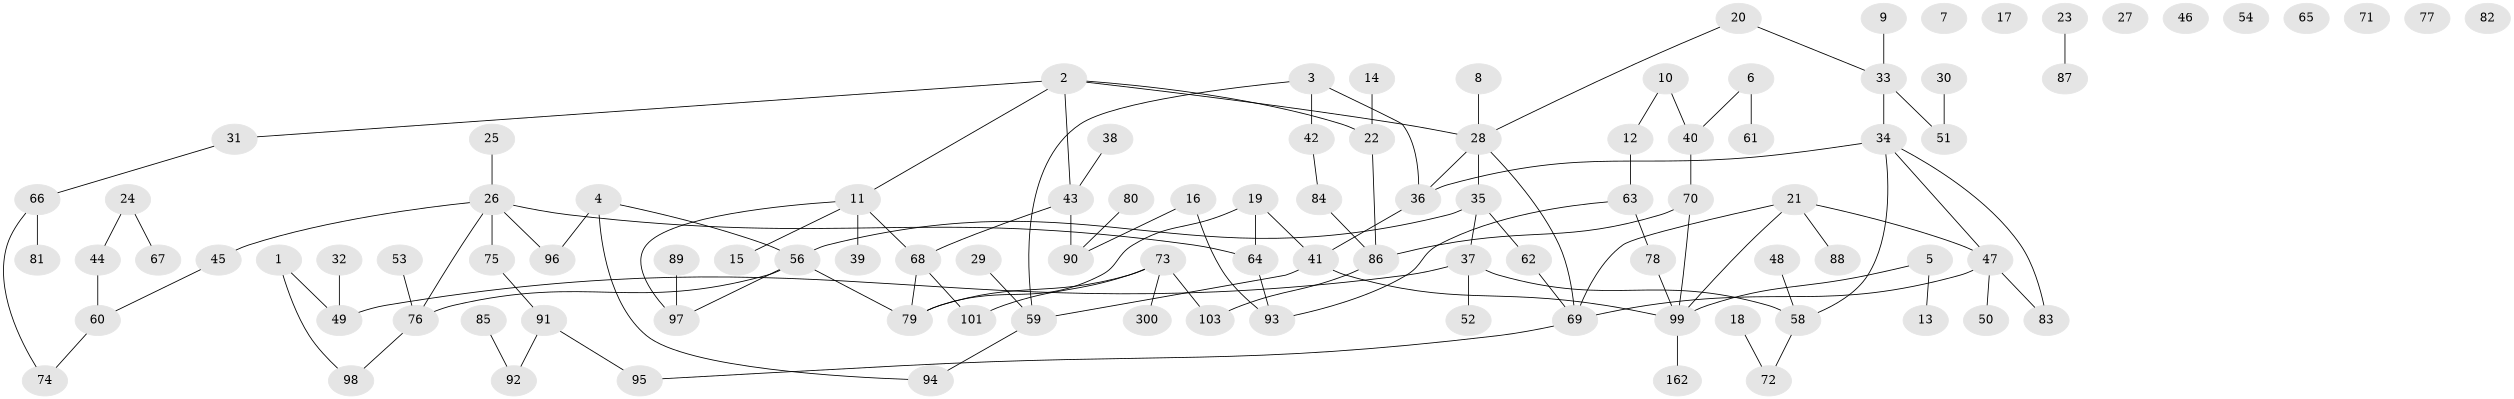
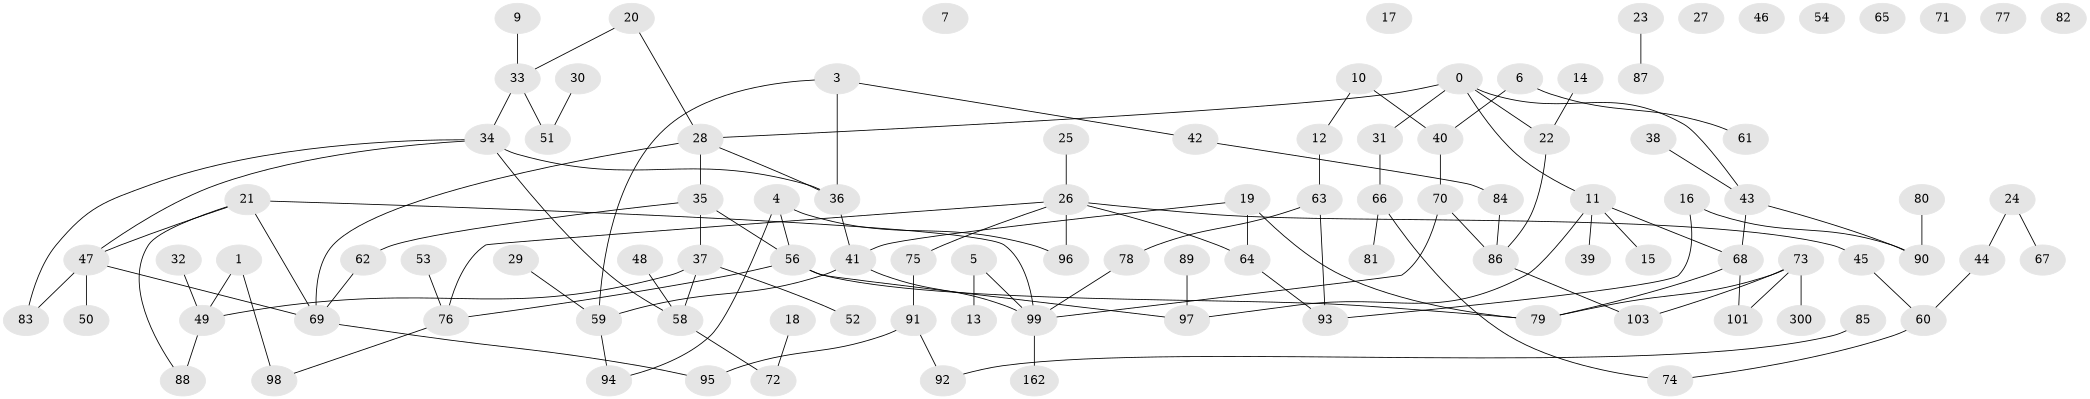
(1064, 79) -> (1460, 79)
(1479, 79) -> none
none -> (193, 351)
